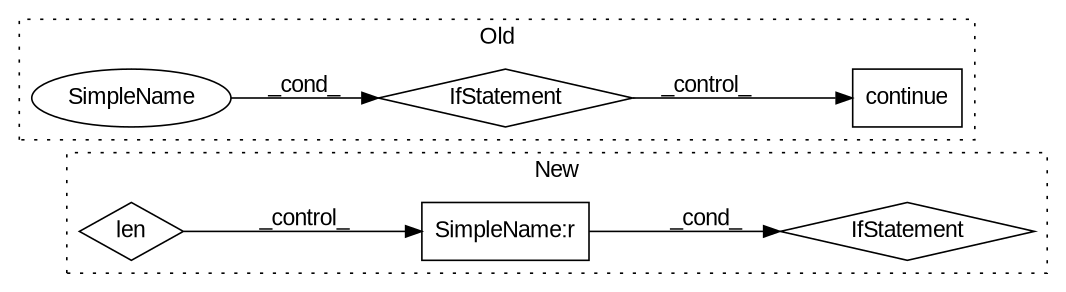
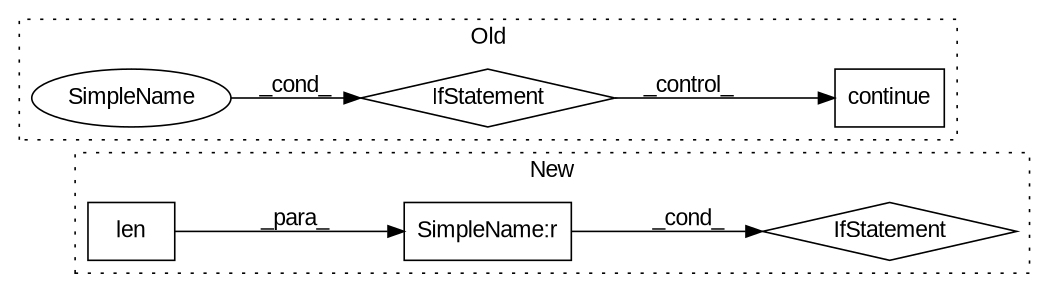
(304, 219) -> (296, 219)
(131, 231) -> (131, 231)
